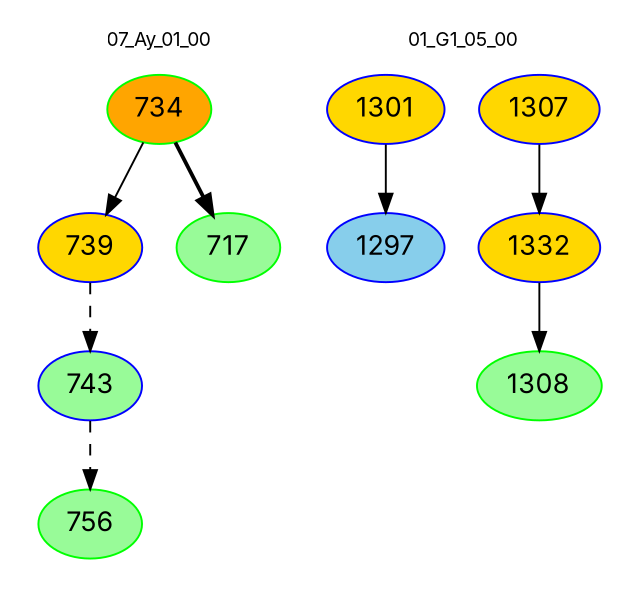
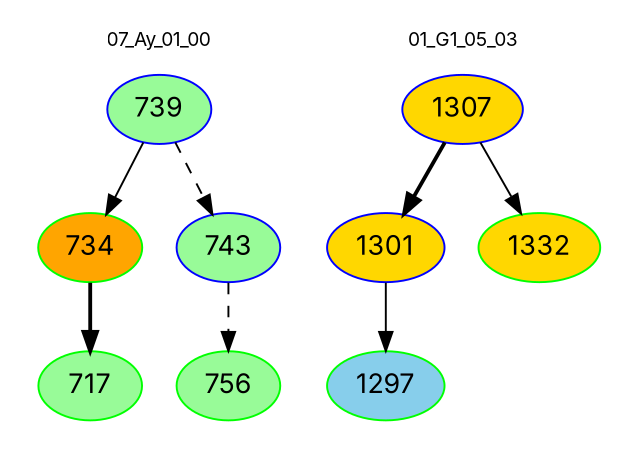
(464, 41) -> (464, 41)
(129, 170) -> (129, 170)
none -> (429, 170)
(90, 248) -> (159, 109)
(386, 248) -> (386, 386)
(539, 248) -> (539, 248)
(539, 386) -> none
